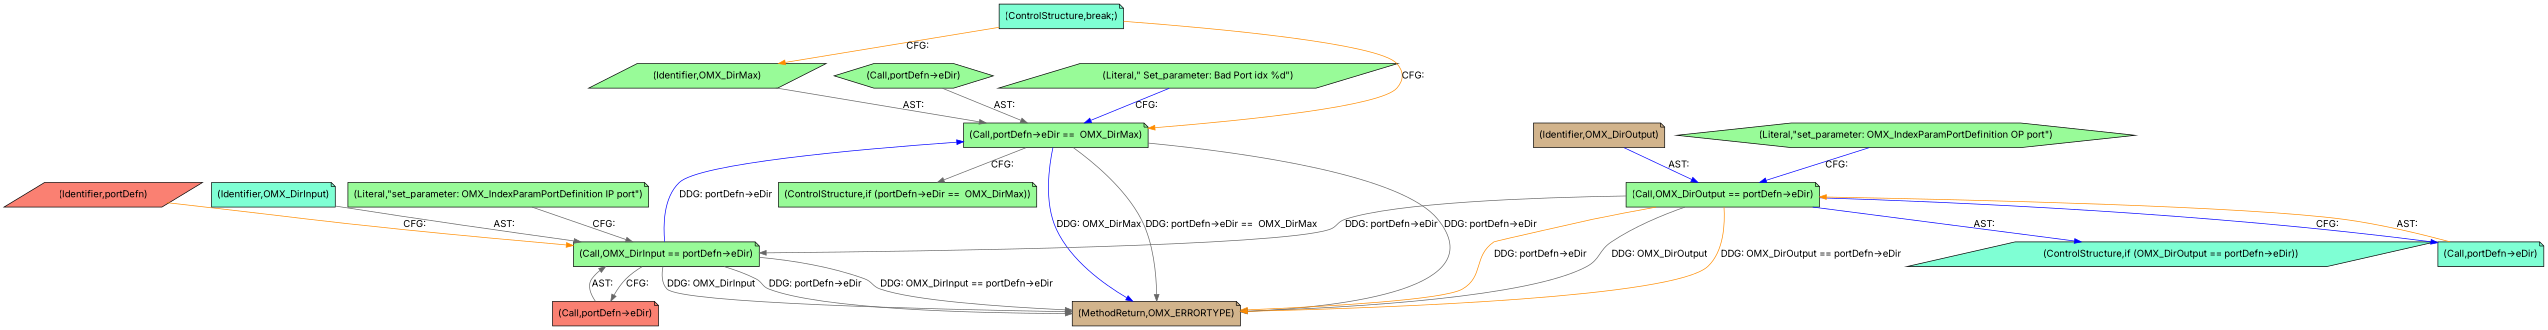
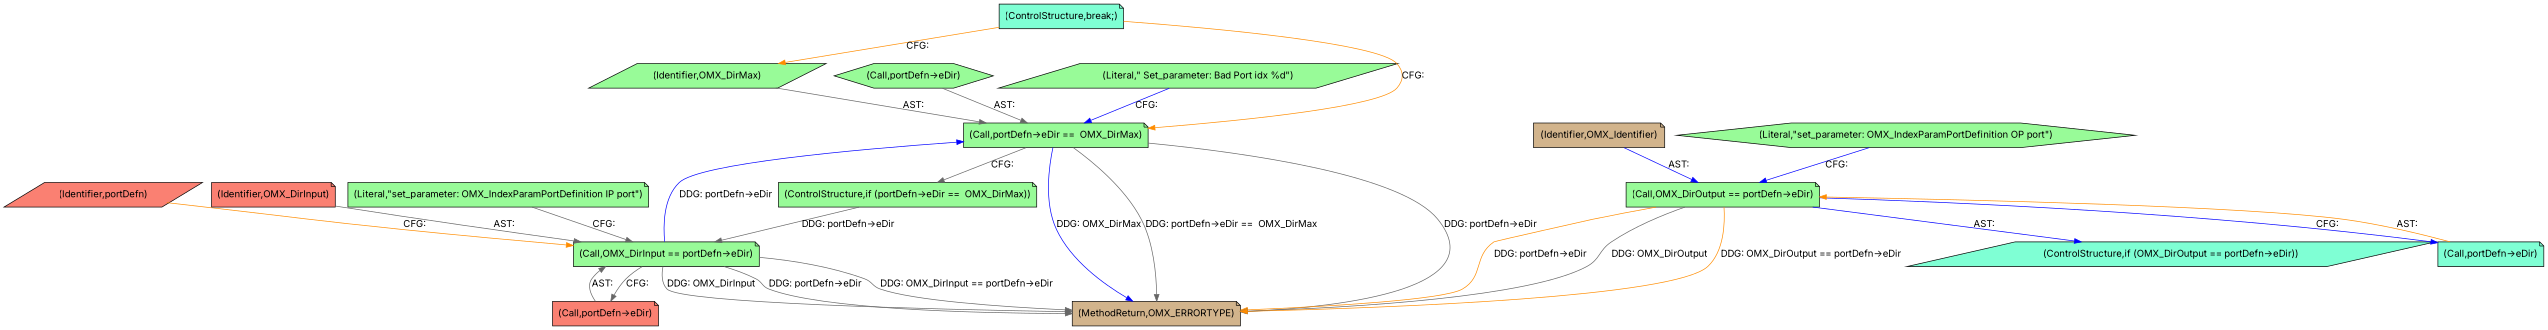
(1599, 135) -> (1599, 135)
(273, 195) -> (273, 195)
(1199, 242) -> (790, 224)
